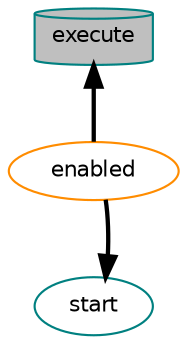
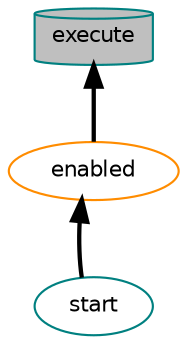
(108, 228) -> (79, 250)
